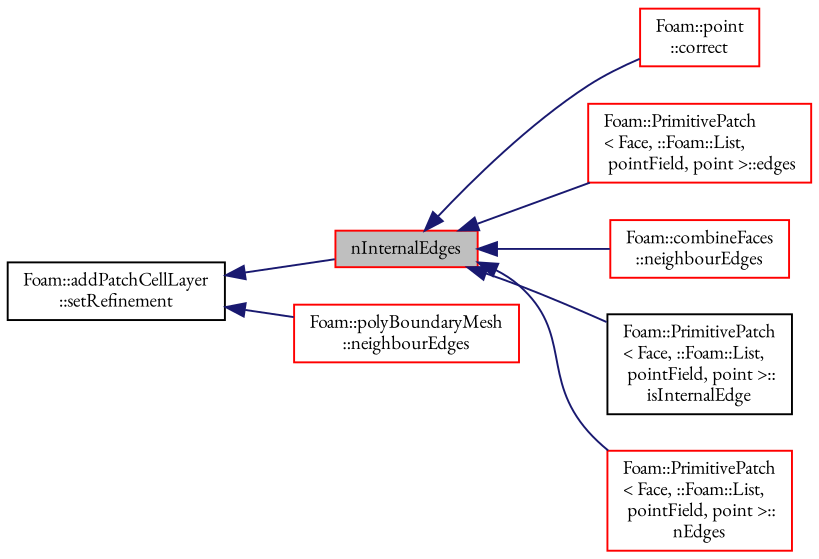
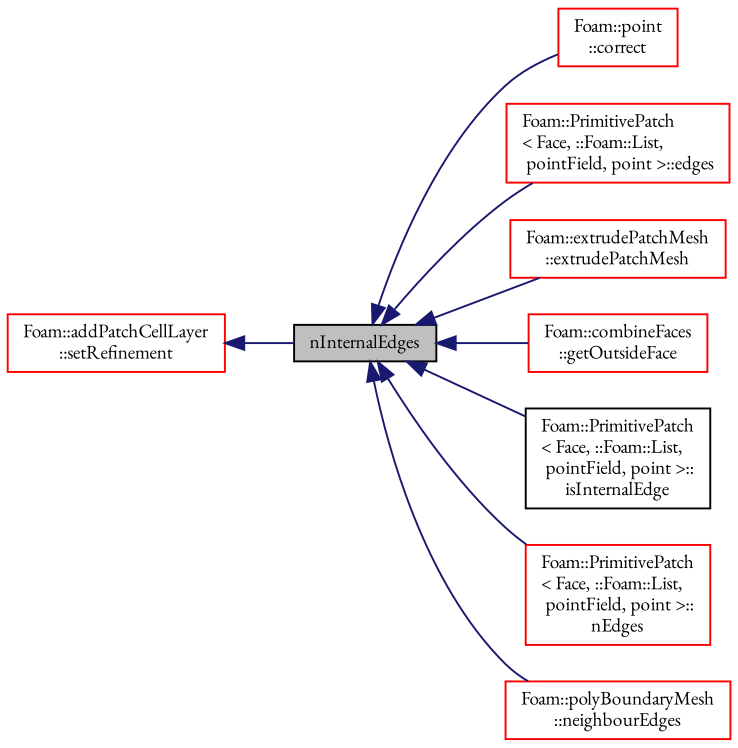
(407, 249) -> (365, 343)
none -> (618, 249)
(700, 249) -> (618, 343)
(116, 291) -> (116, 343)
(269, 314) -> (427, 545)
